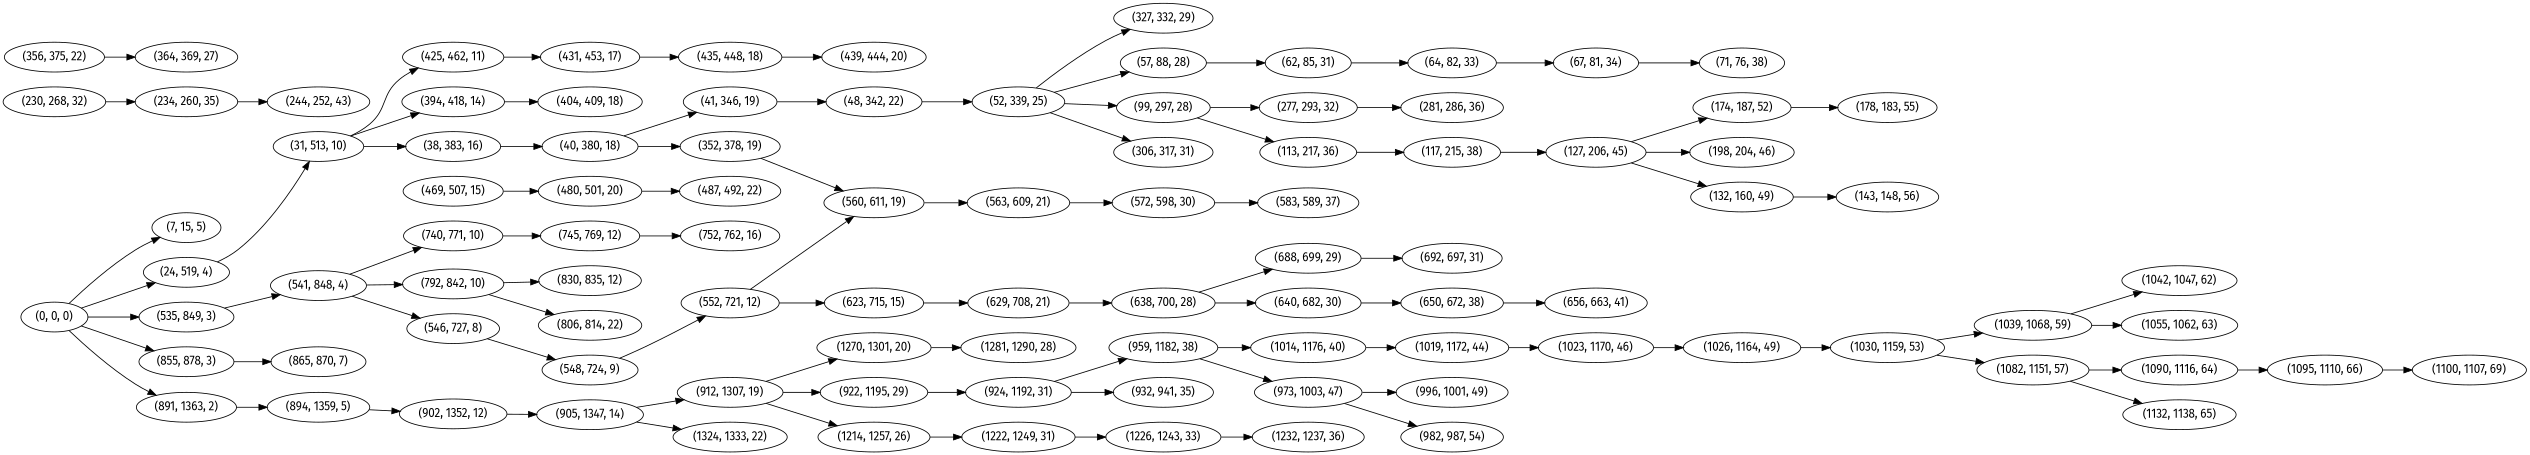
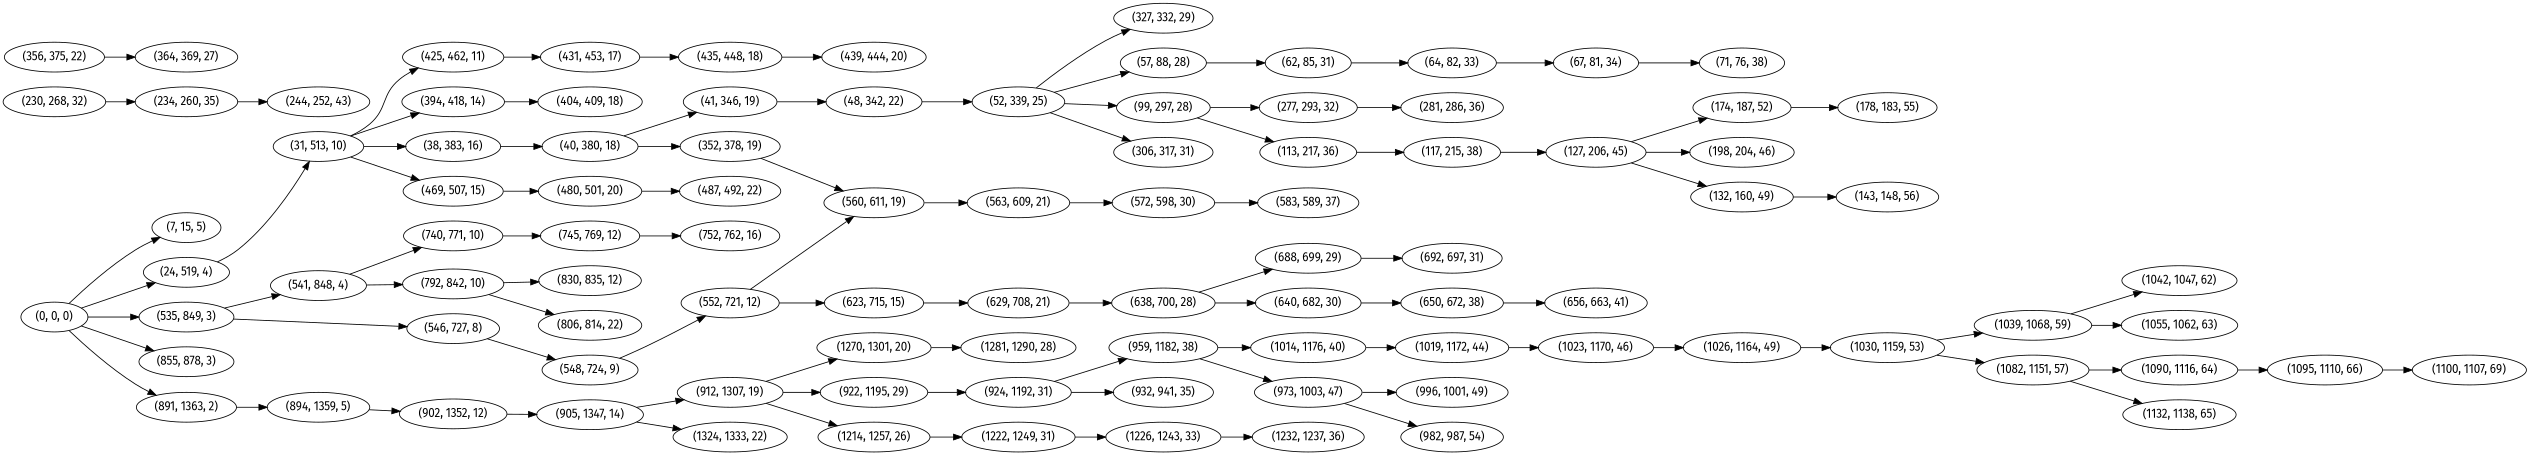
none -> (381, 167)
(382, 306) -> (316, 323)
(318, 362) -> none
